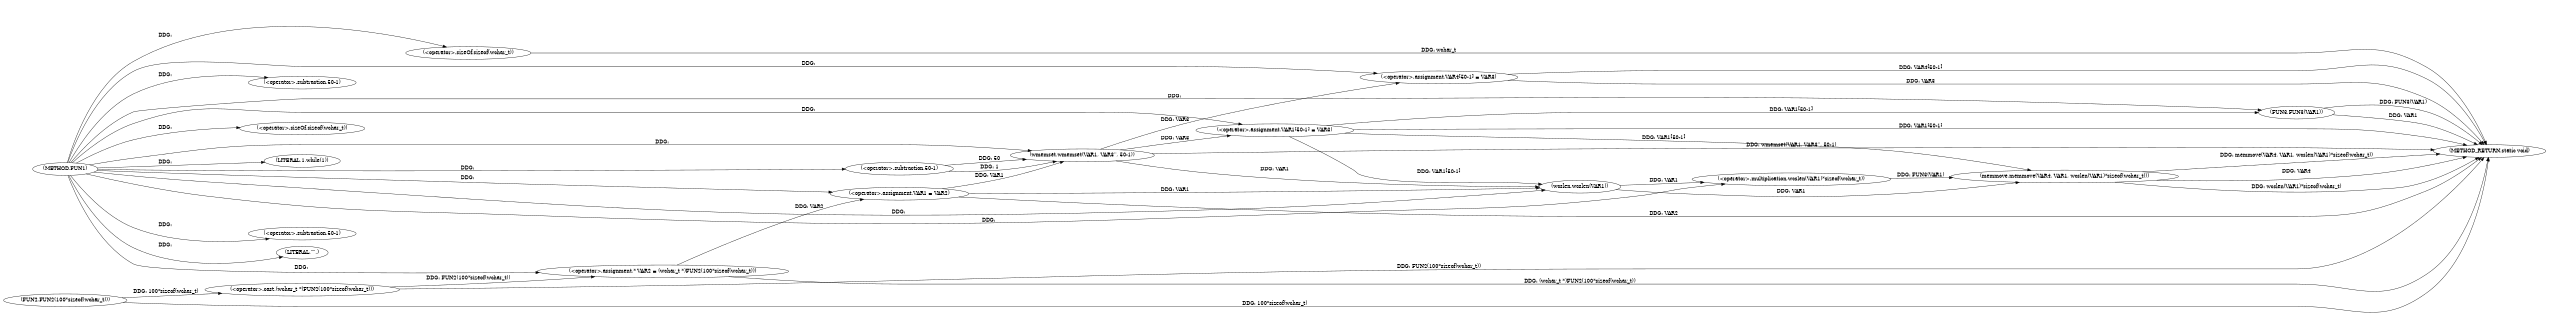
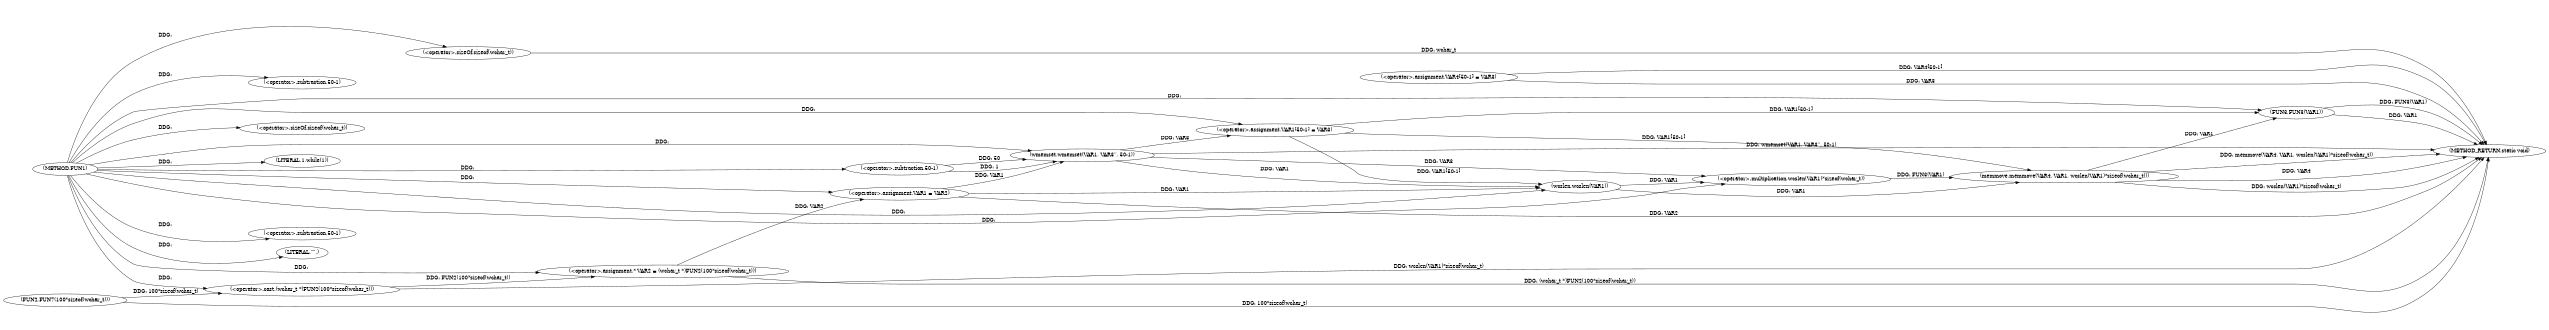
(696, 66) -> (112, 263)
(1247, 109) -> (1426, 166)
(1909, 129) -> none
none -> (2180, 145)
(1439, 267) -> (1439, 267)
(65, 300) -> (65, 300)
